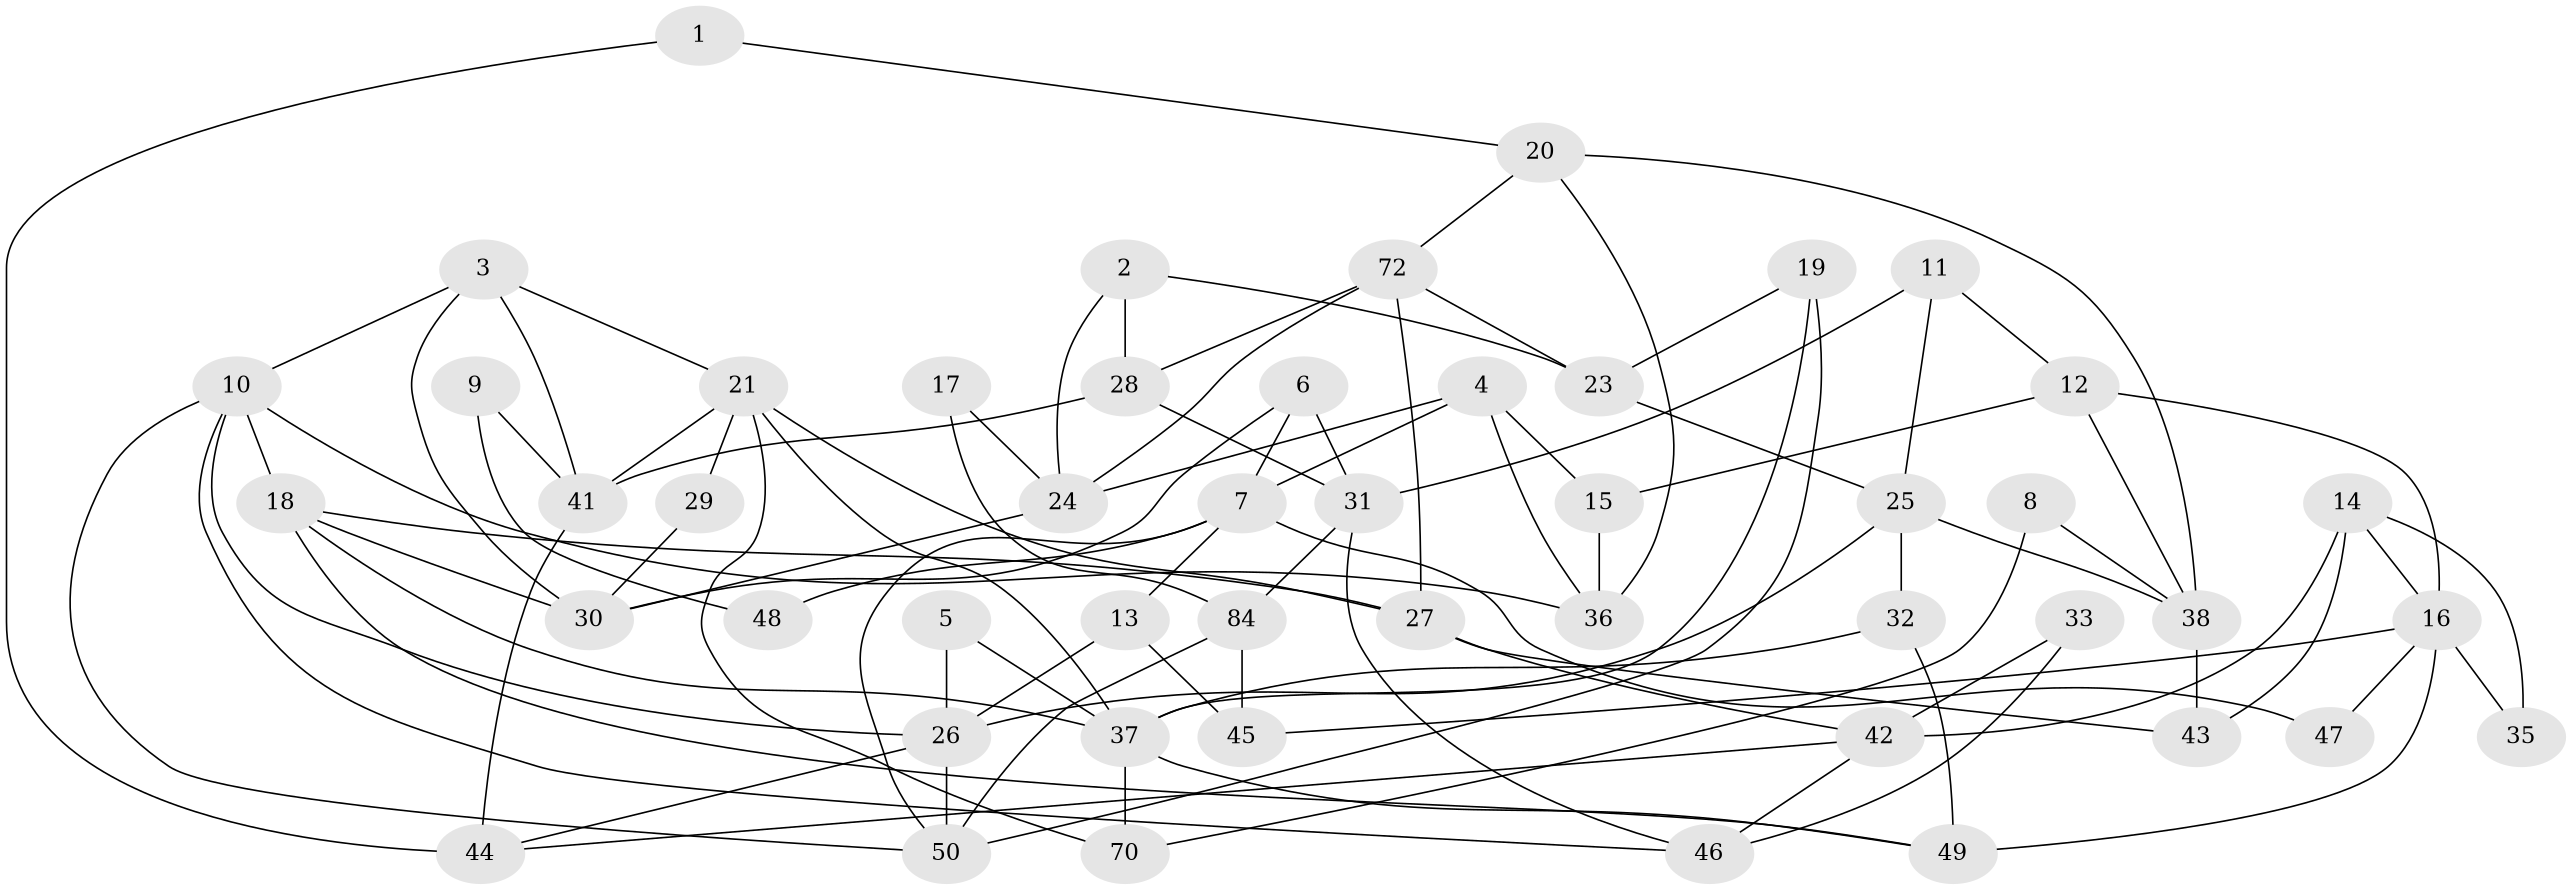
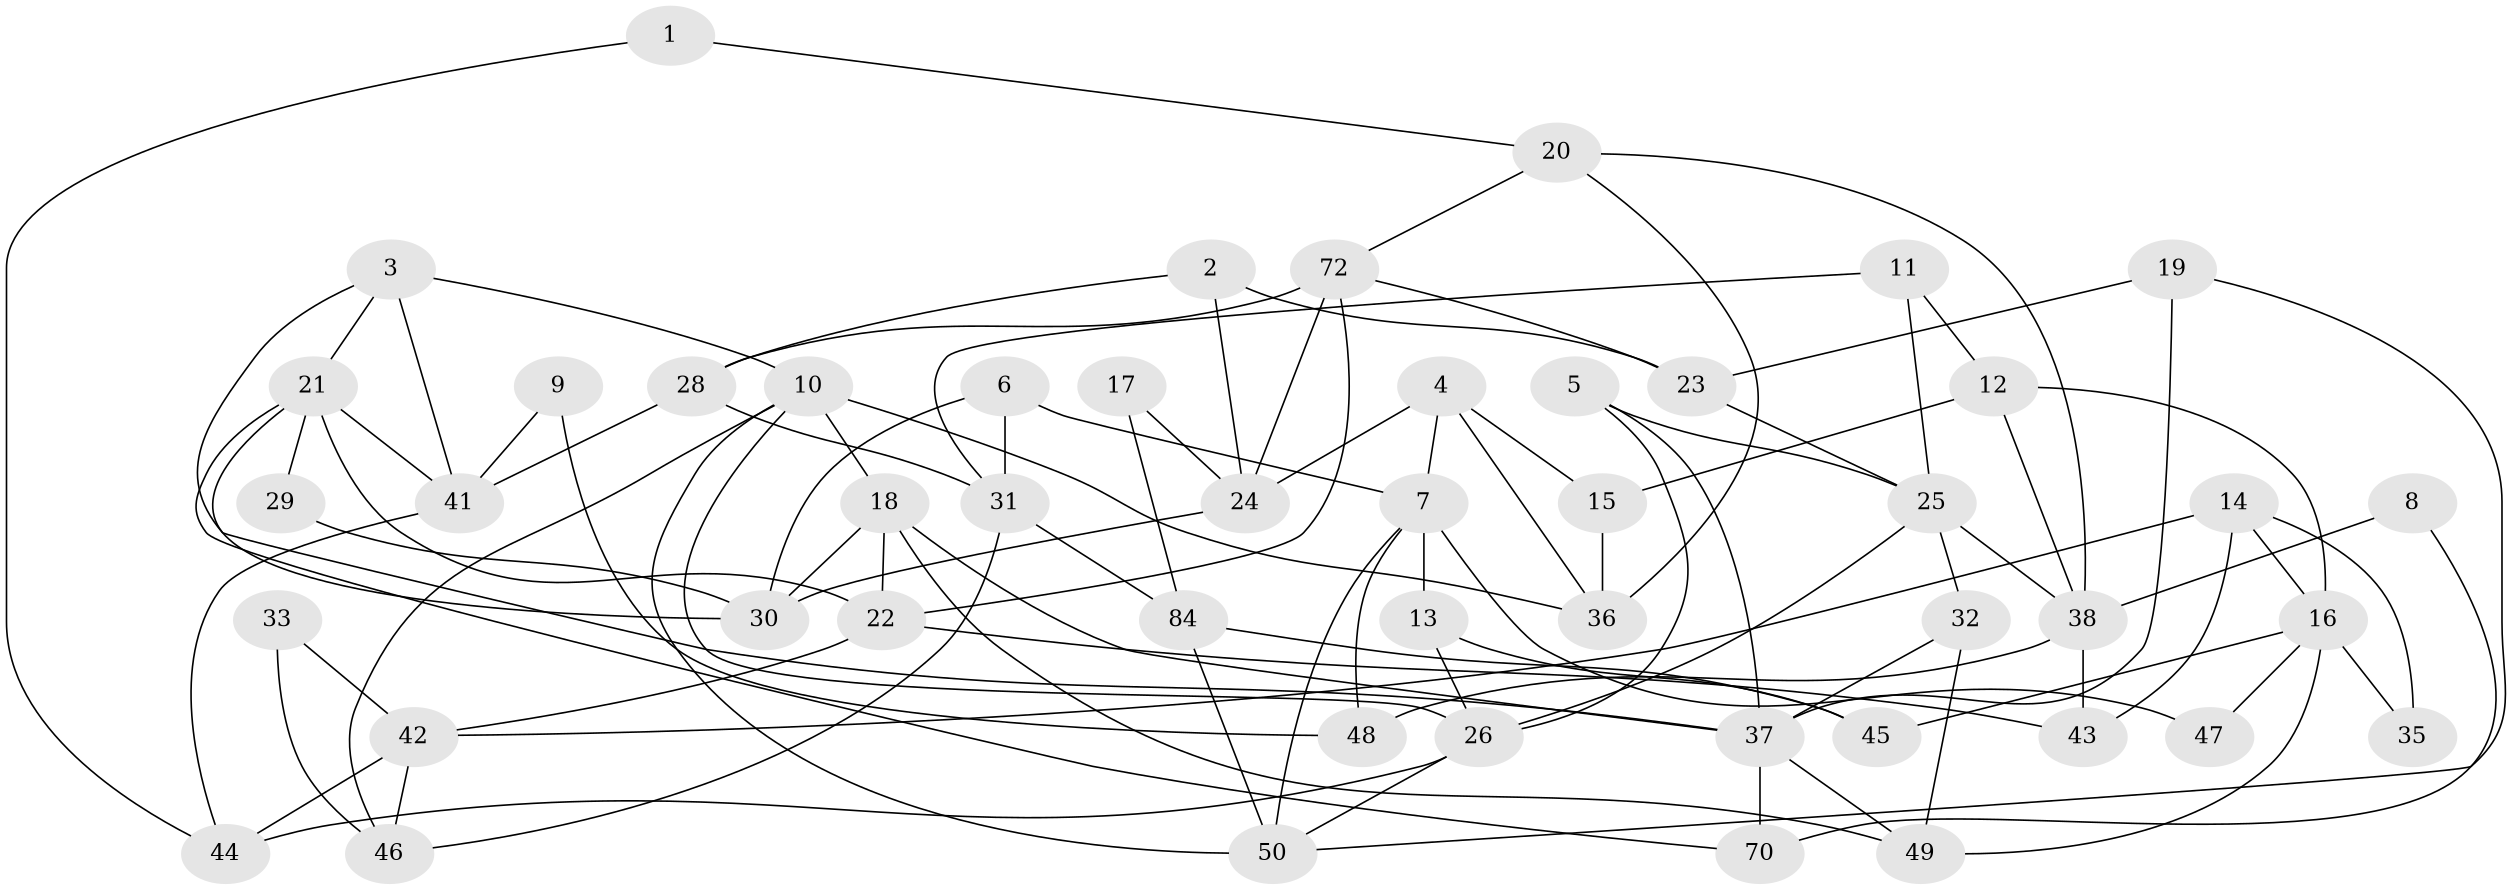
none -> (1738, 444)
(1421, 620) -> (882, 620)
none -> (1789, 680)
